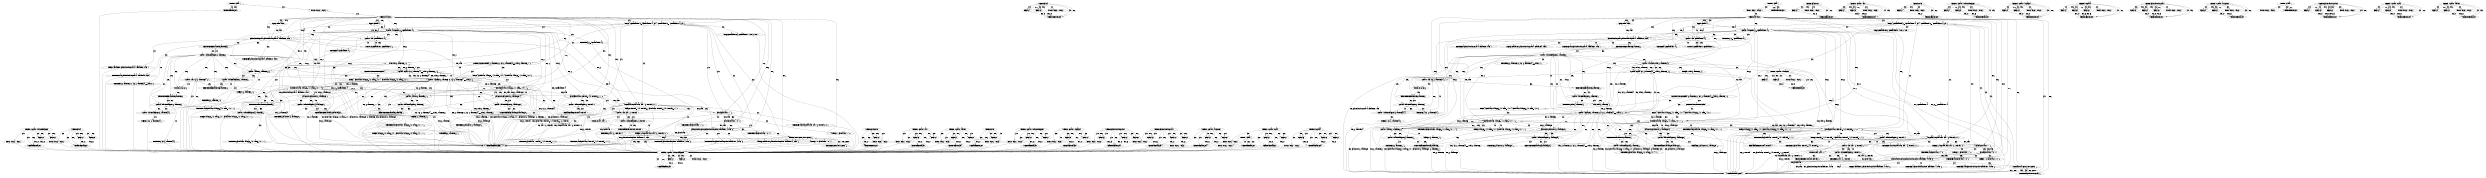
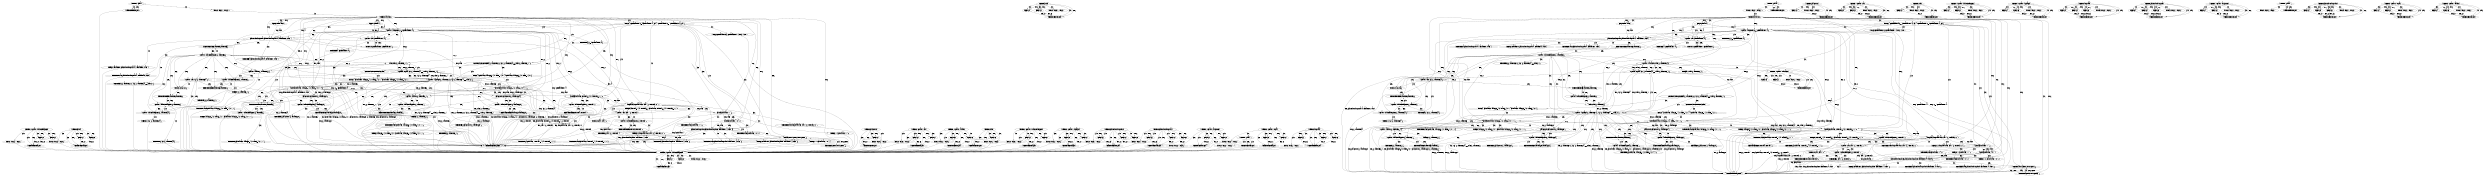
(1573, 105) -> none
